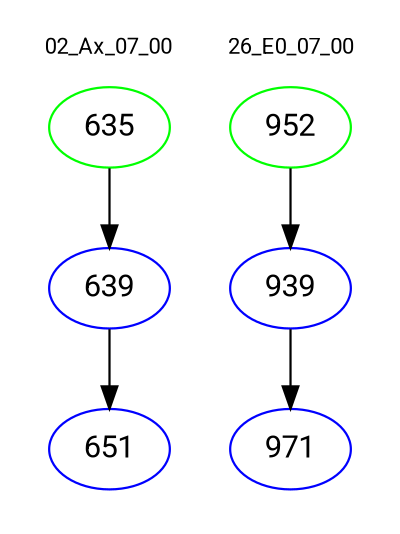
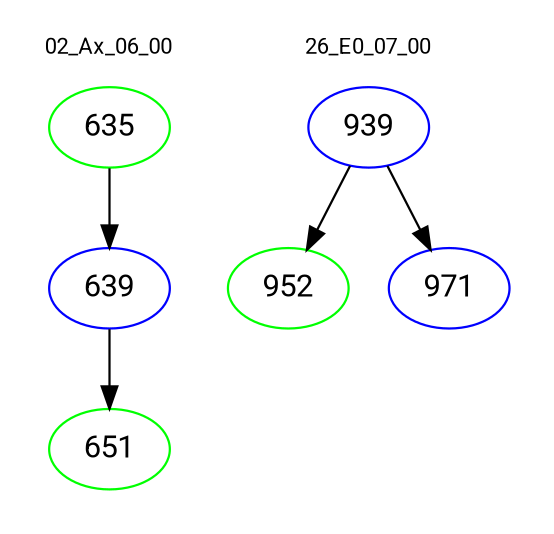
(110, 48) -> (110, 48)
(291, 197) -> (334, 198)
(110, 449) -> (110, 449)
